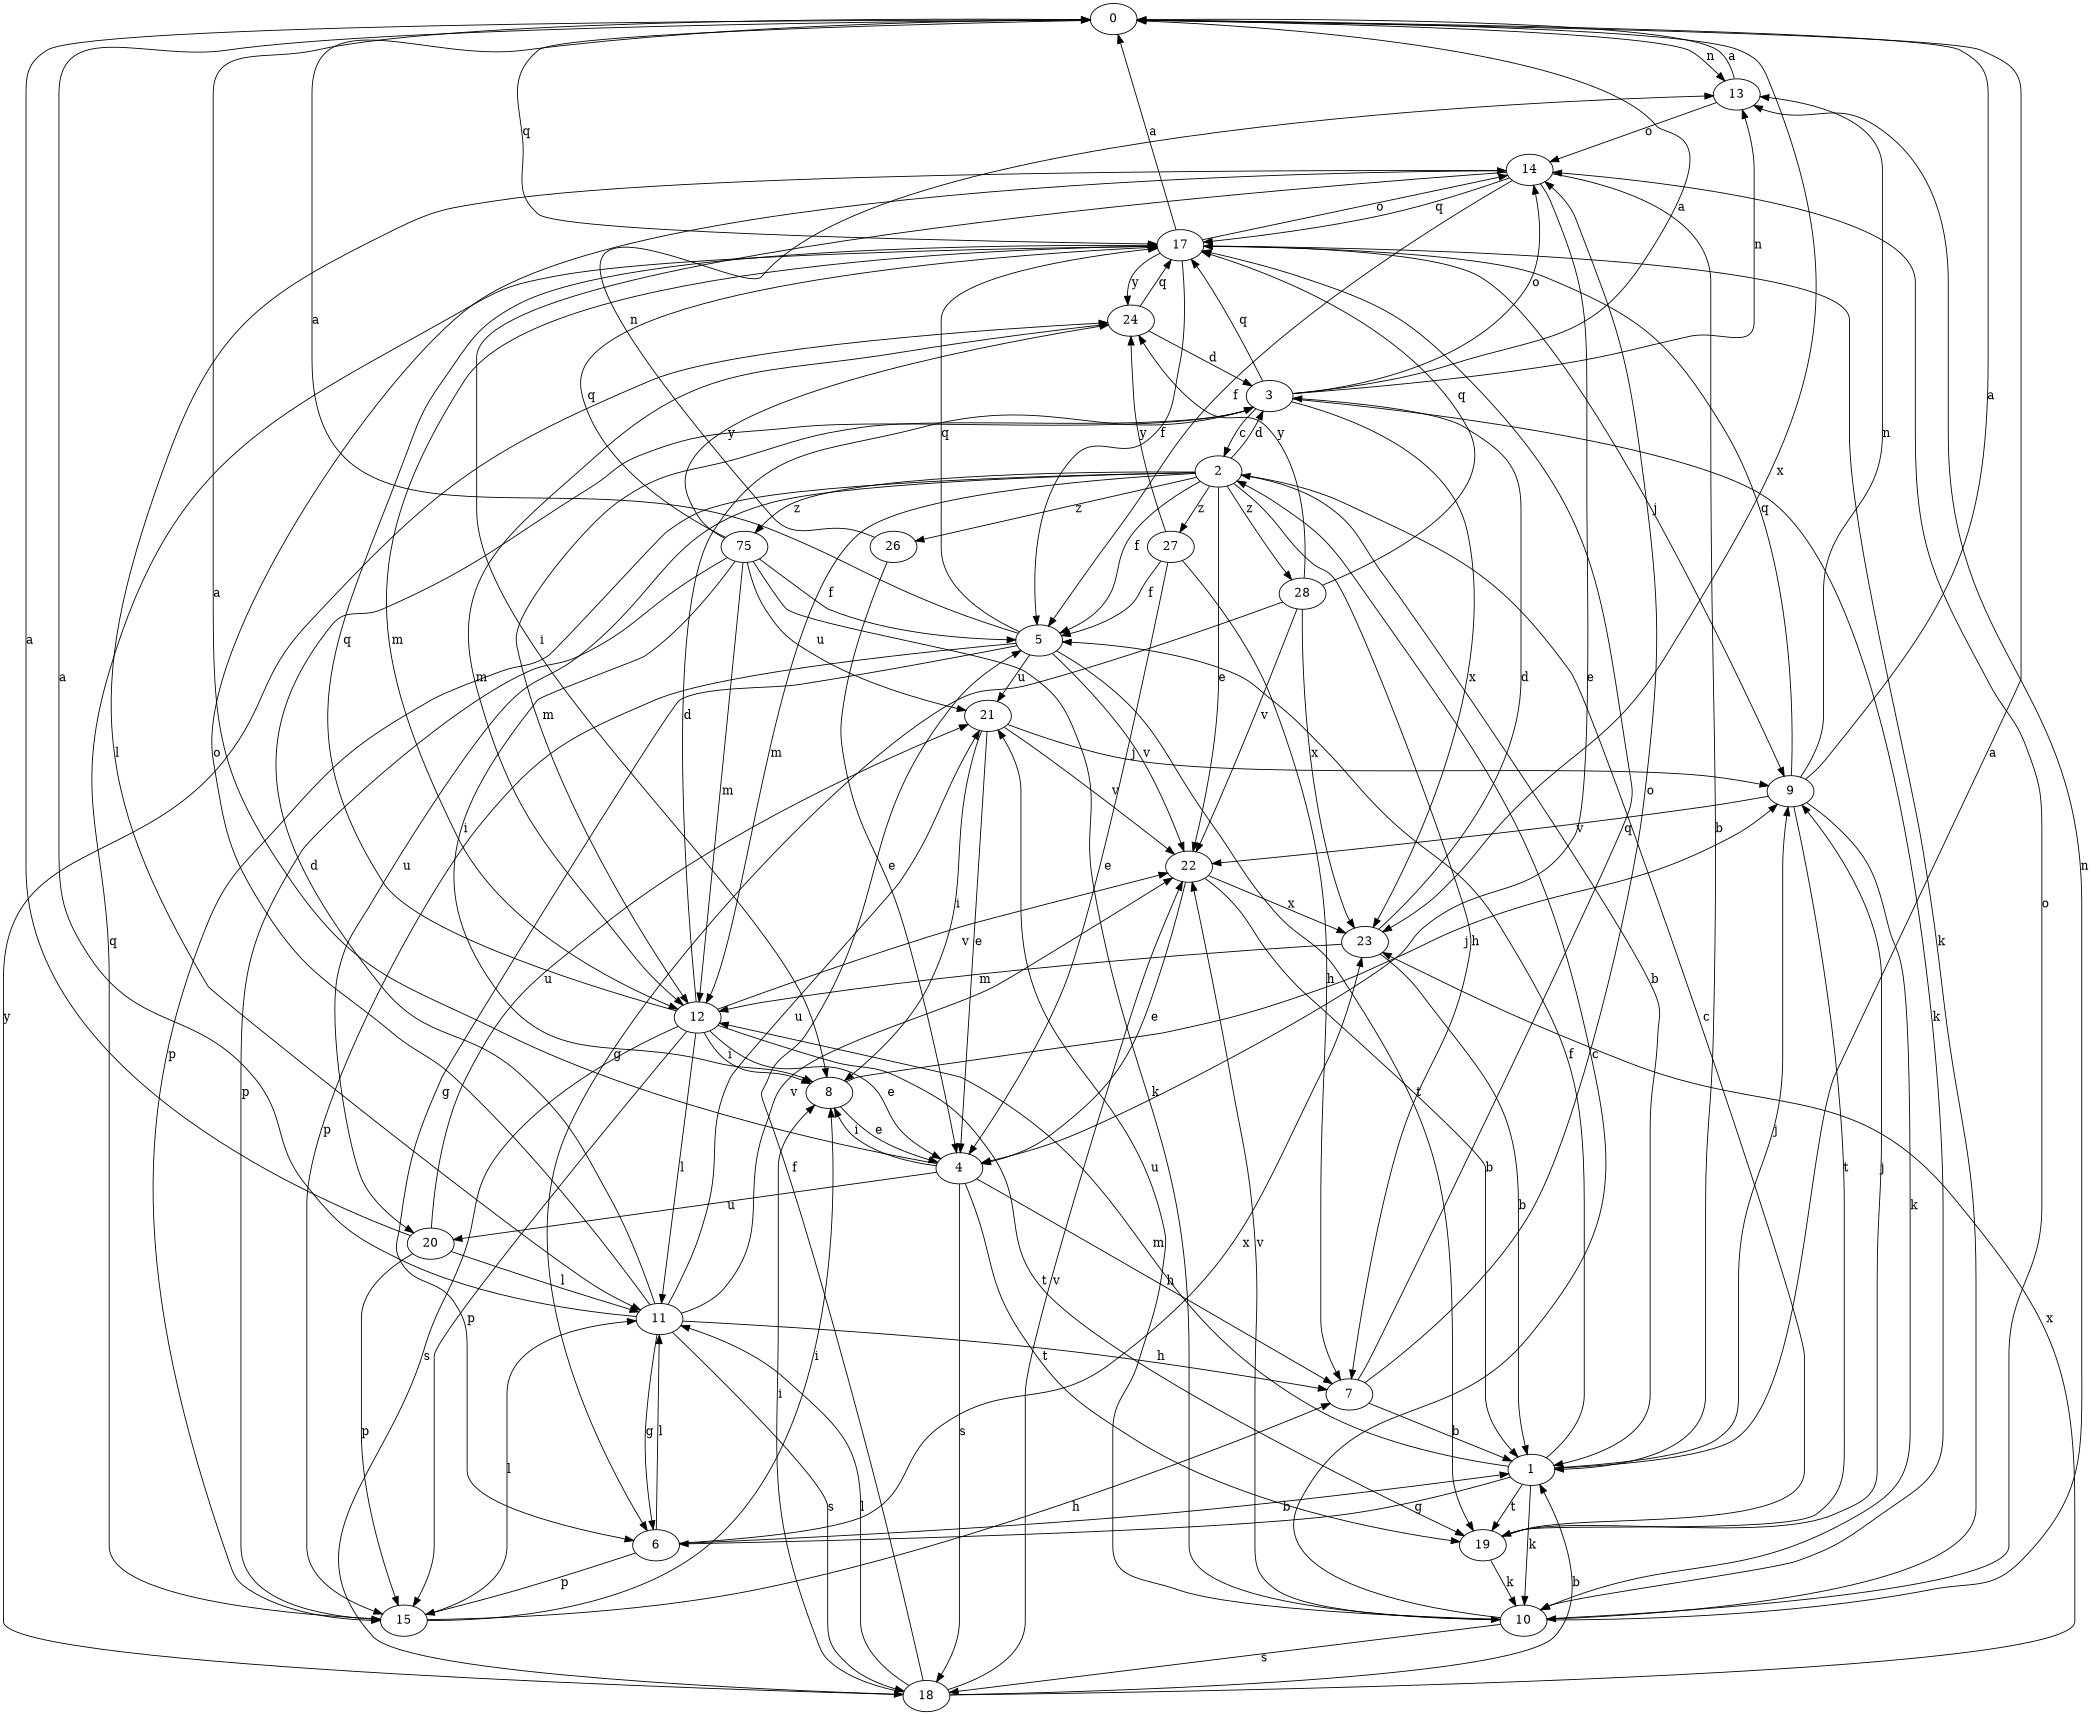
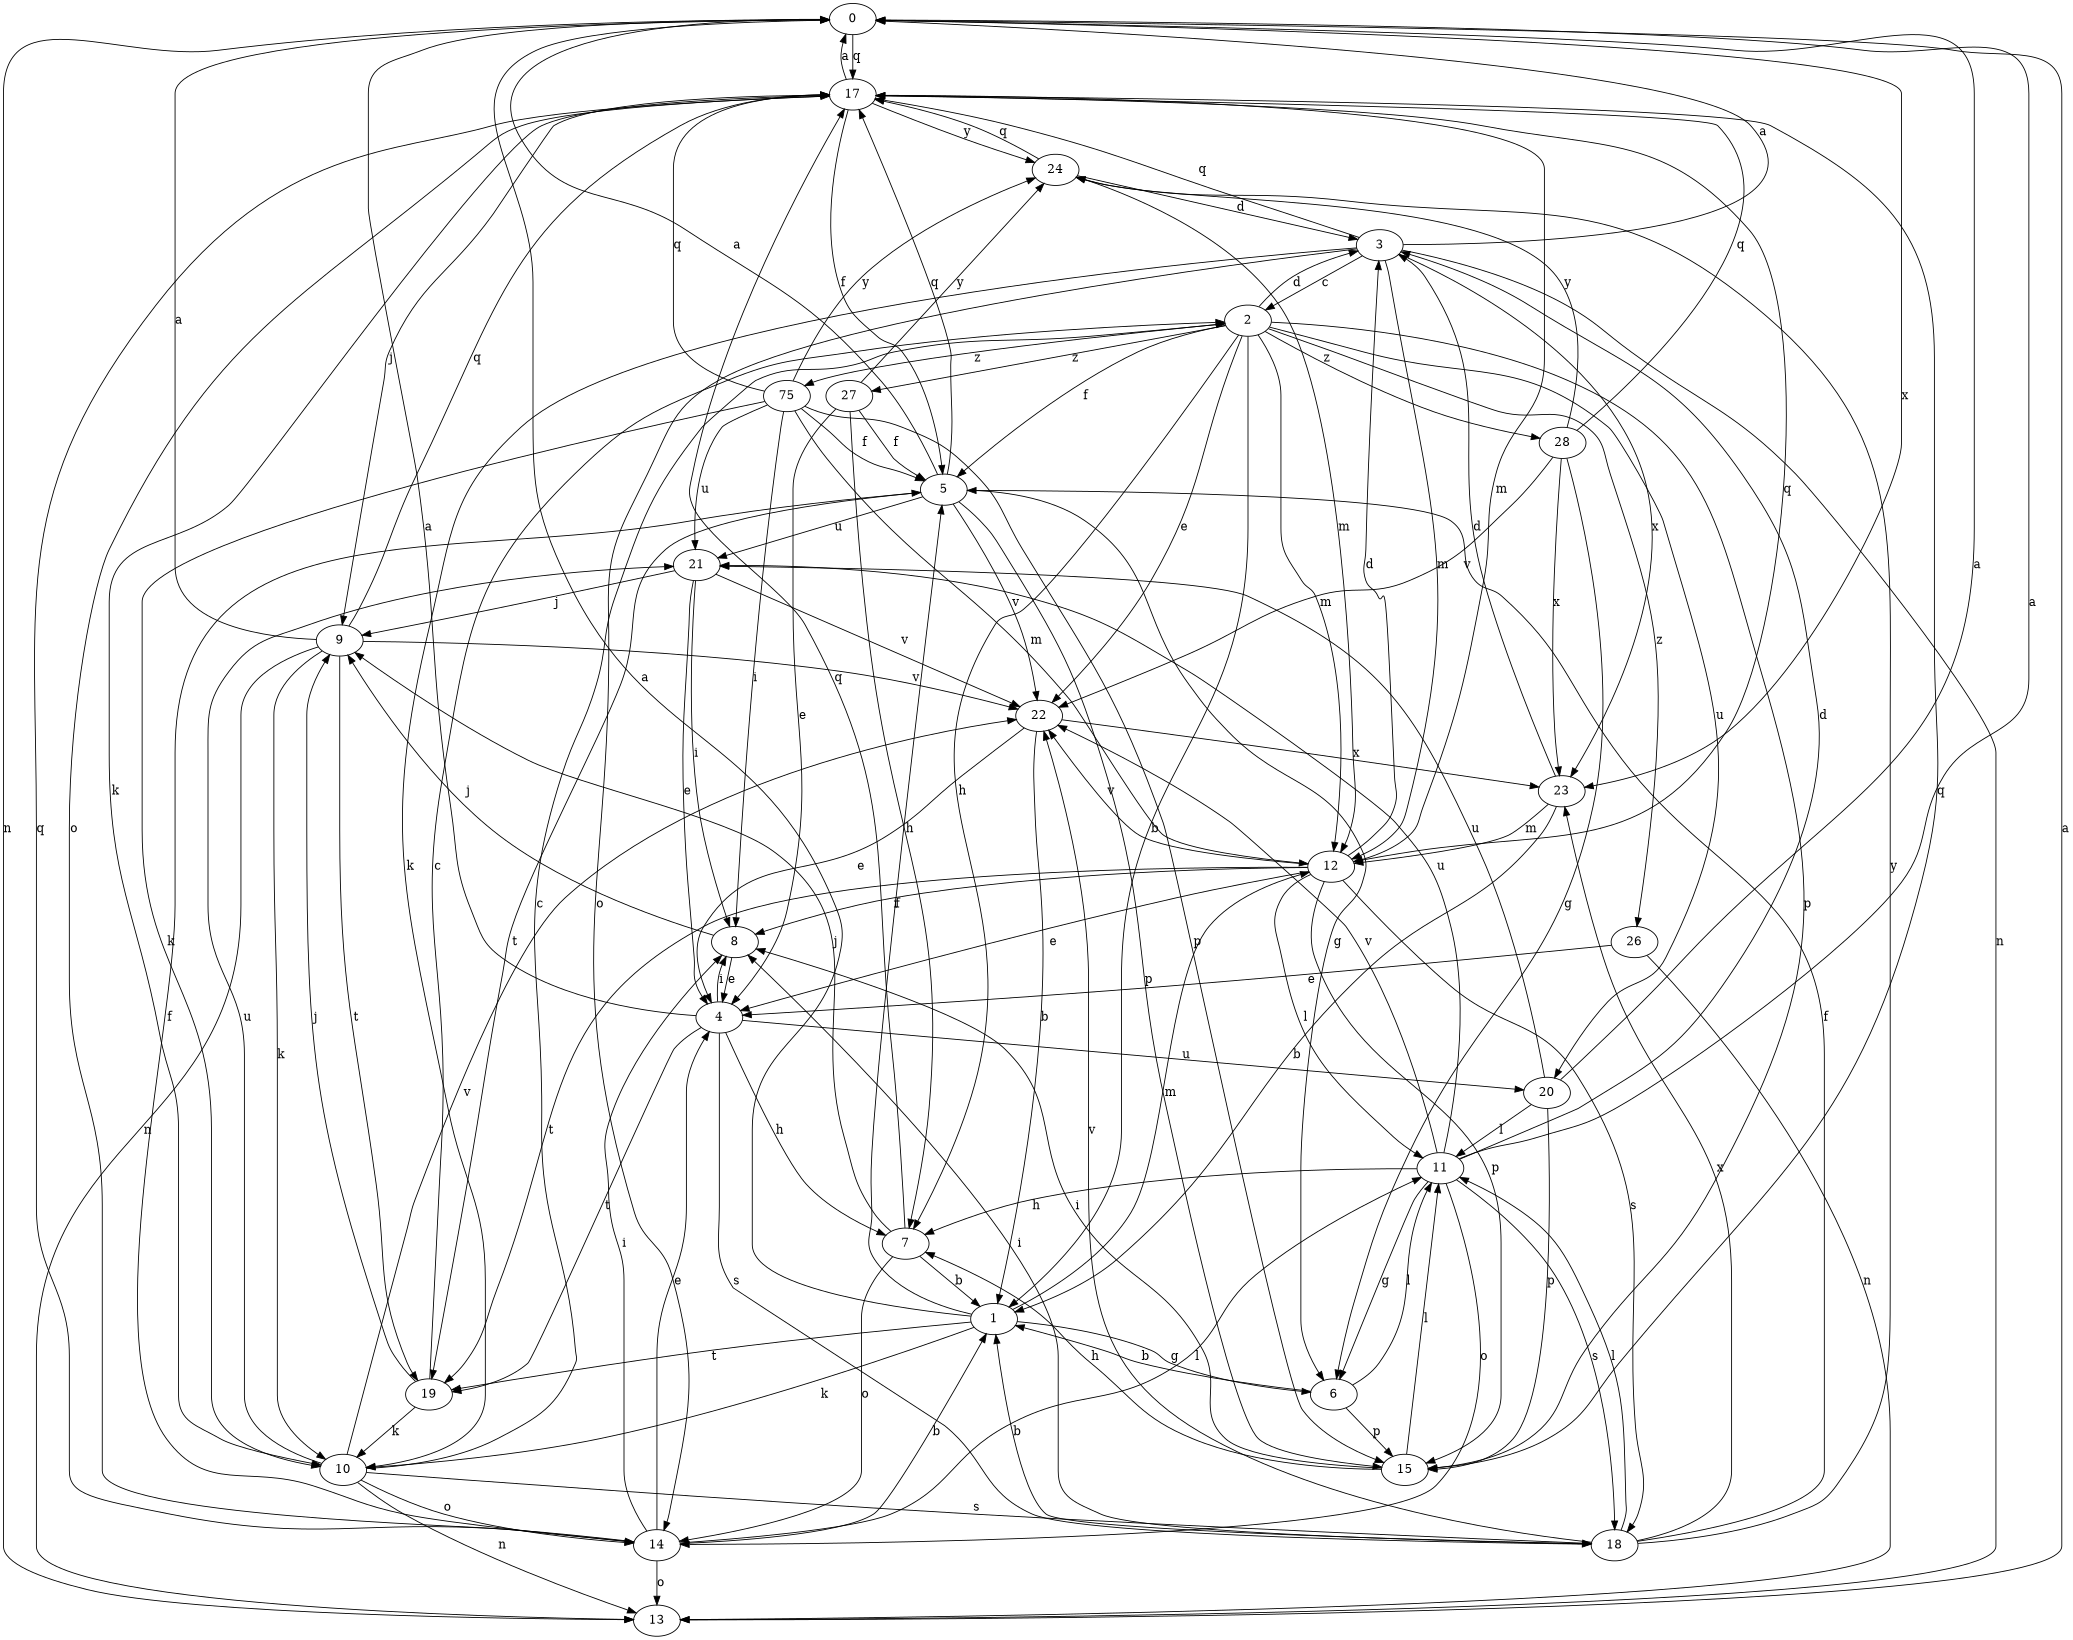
(1637, 131) -> (657, 1579)
(1747, 1212) -> (755, 840)
(1105, 1367) -> none
